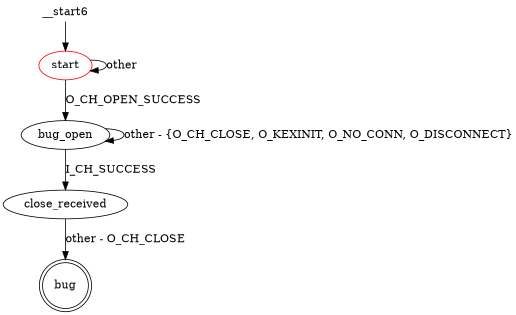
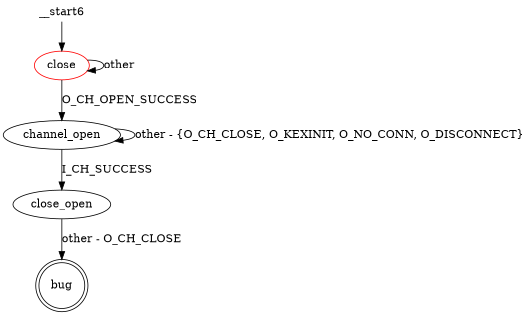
(65, 65) -> (62, 65)
(65, 135) -> (62, 135)
(65, 204) -> (62, 204)
